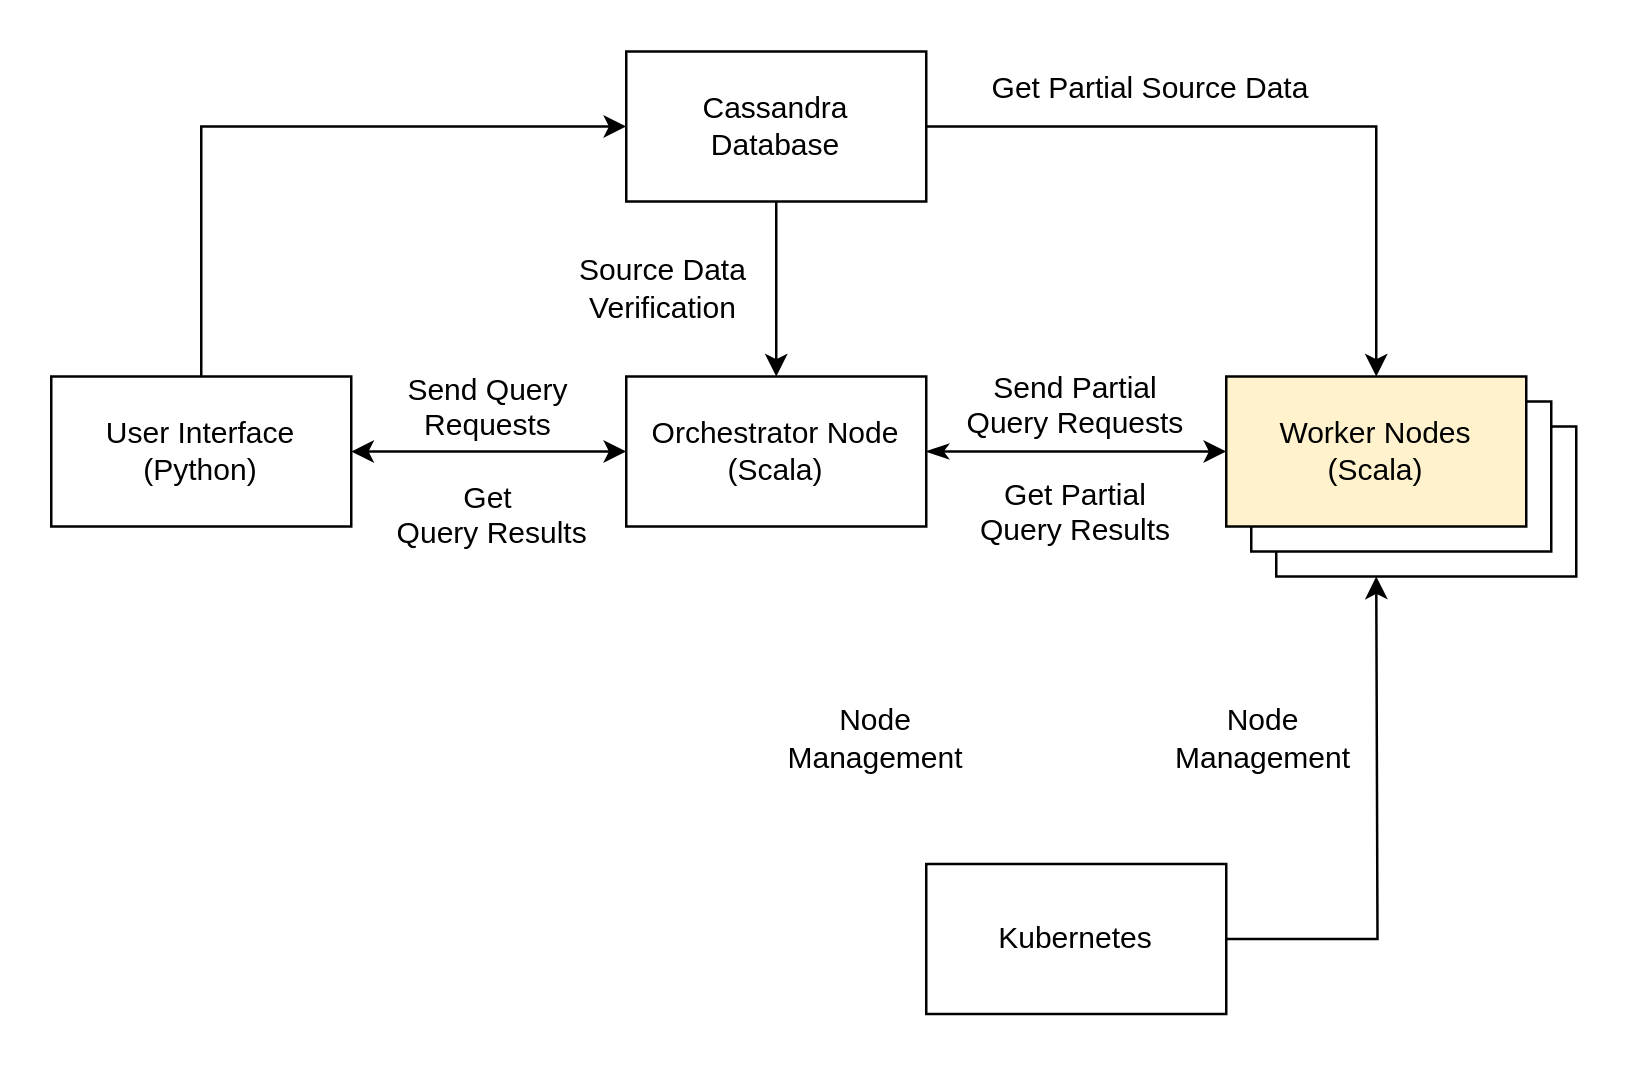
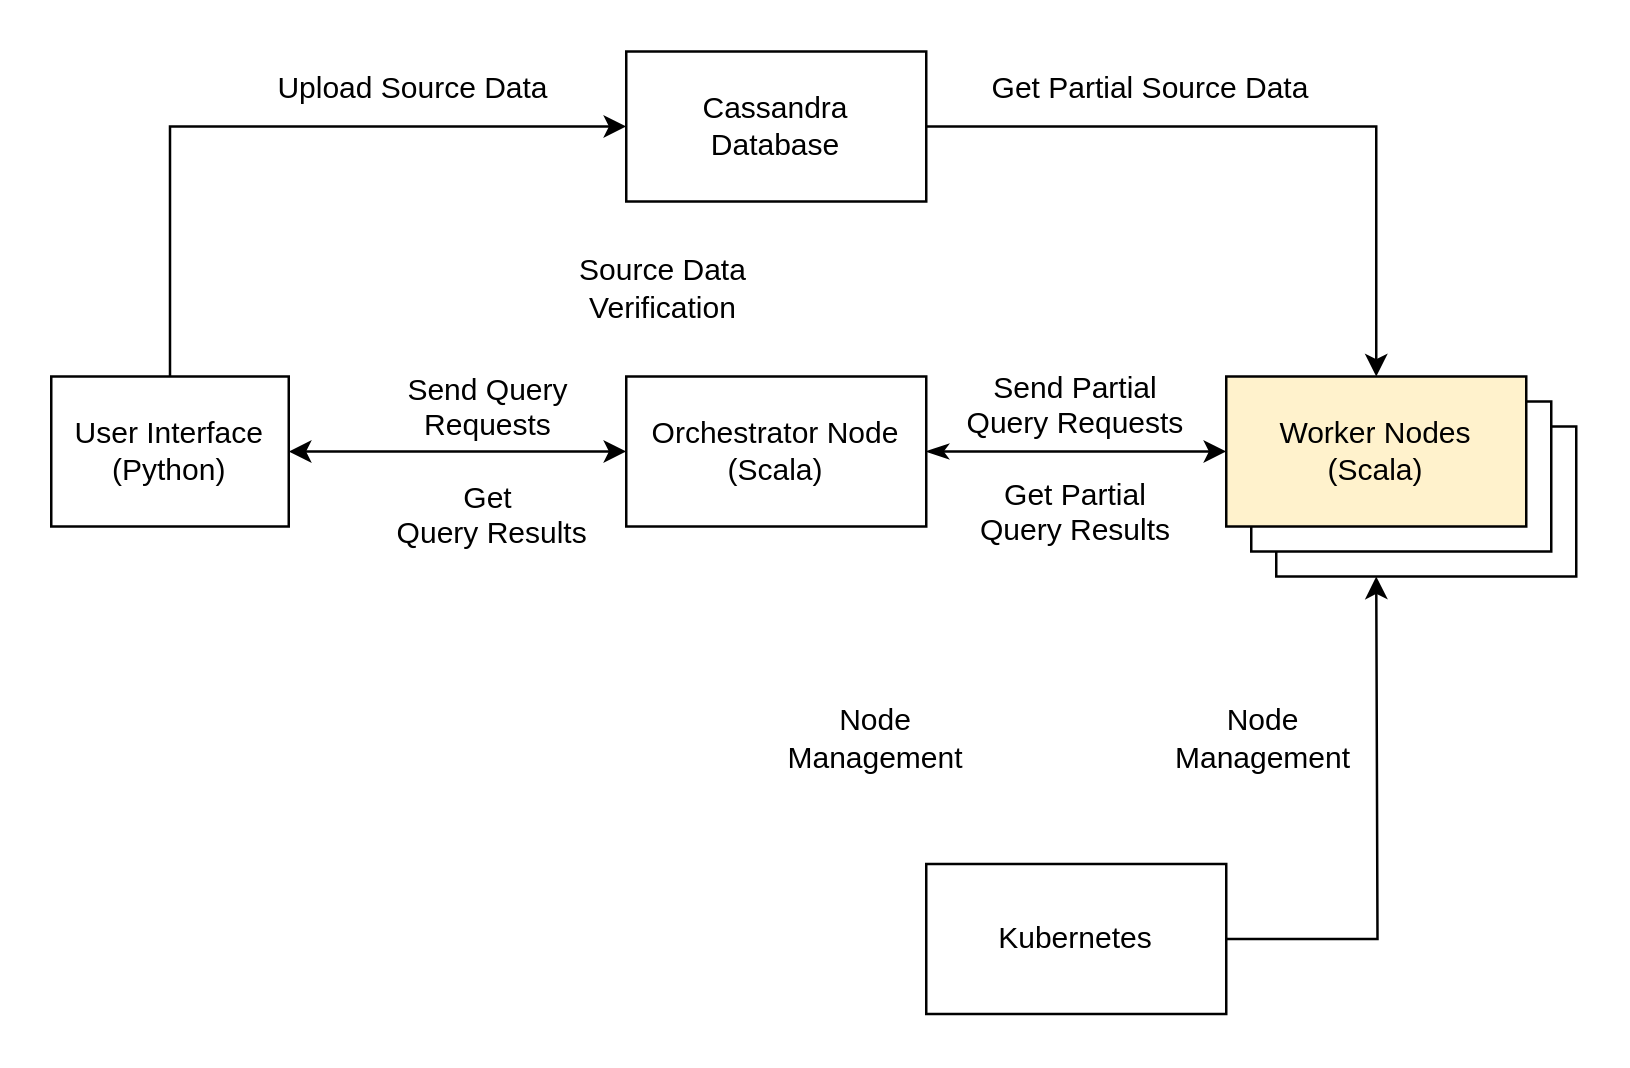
none -> (414, 89)
(776, 280) -> none
(201, 451) -> (170, 451)
